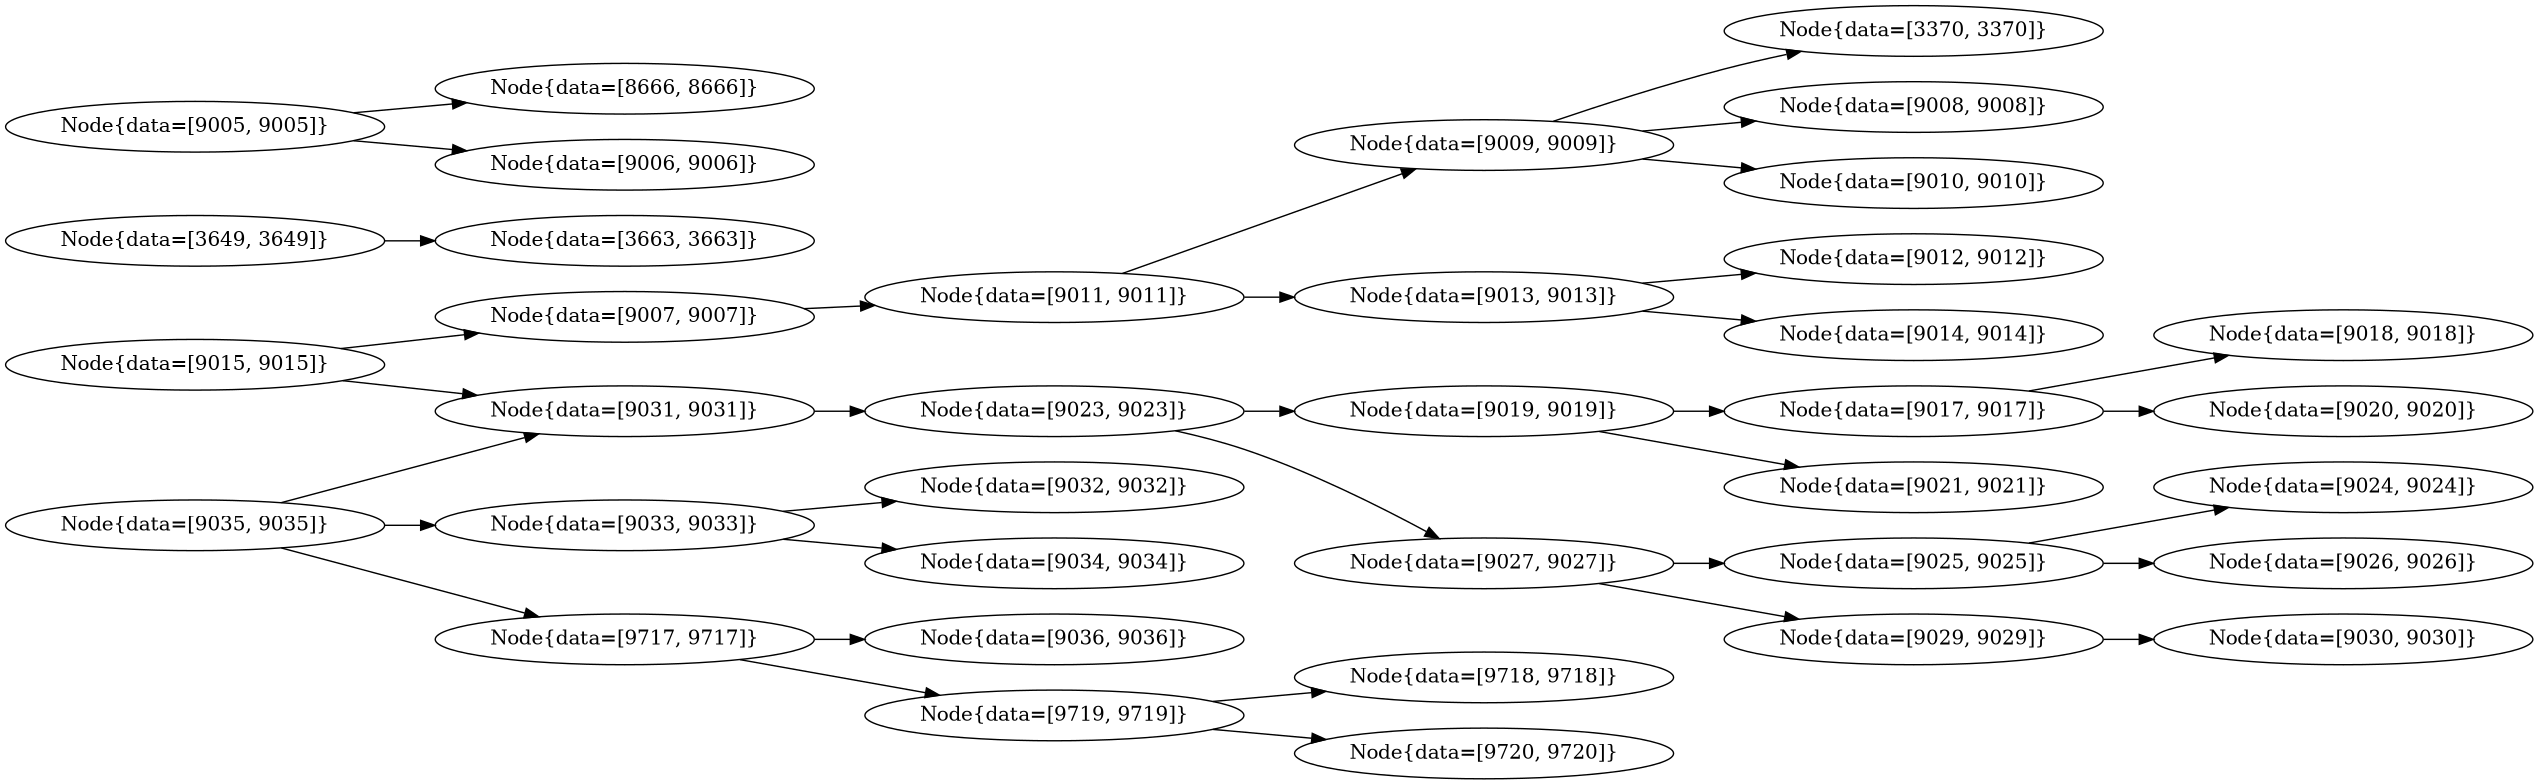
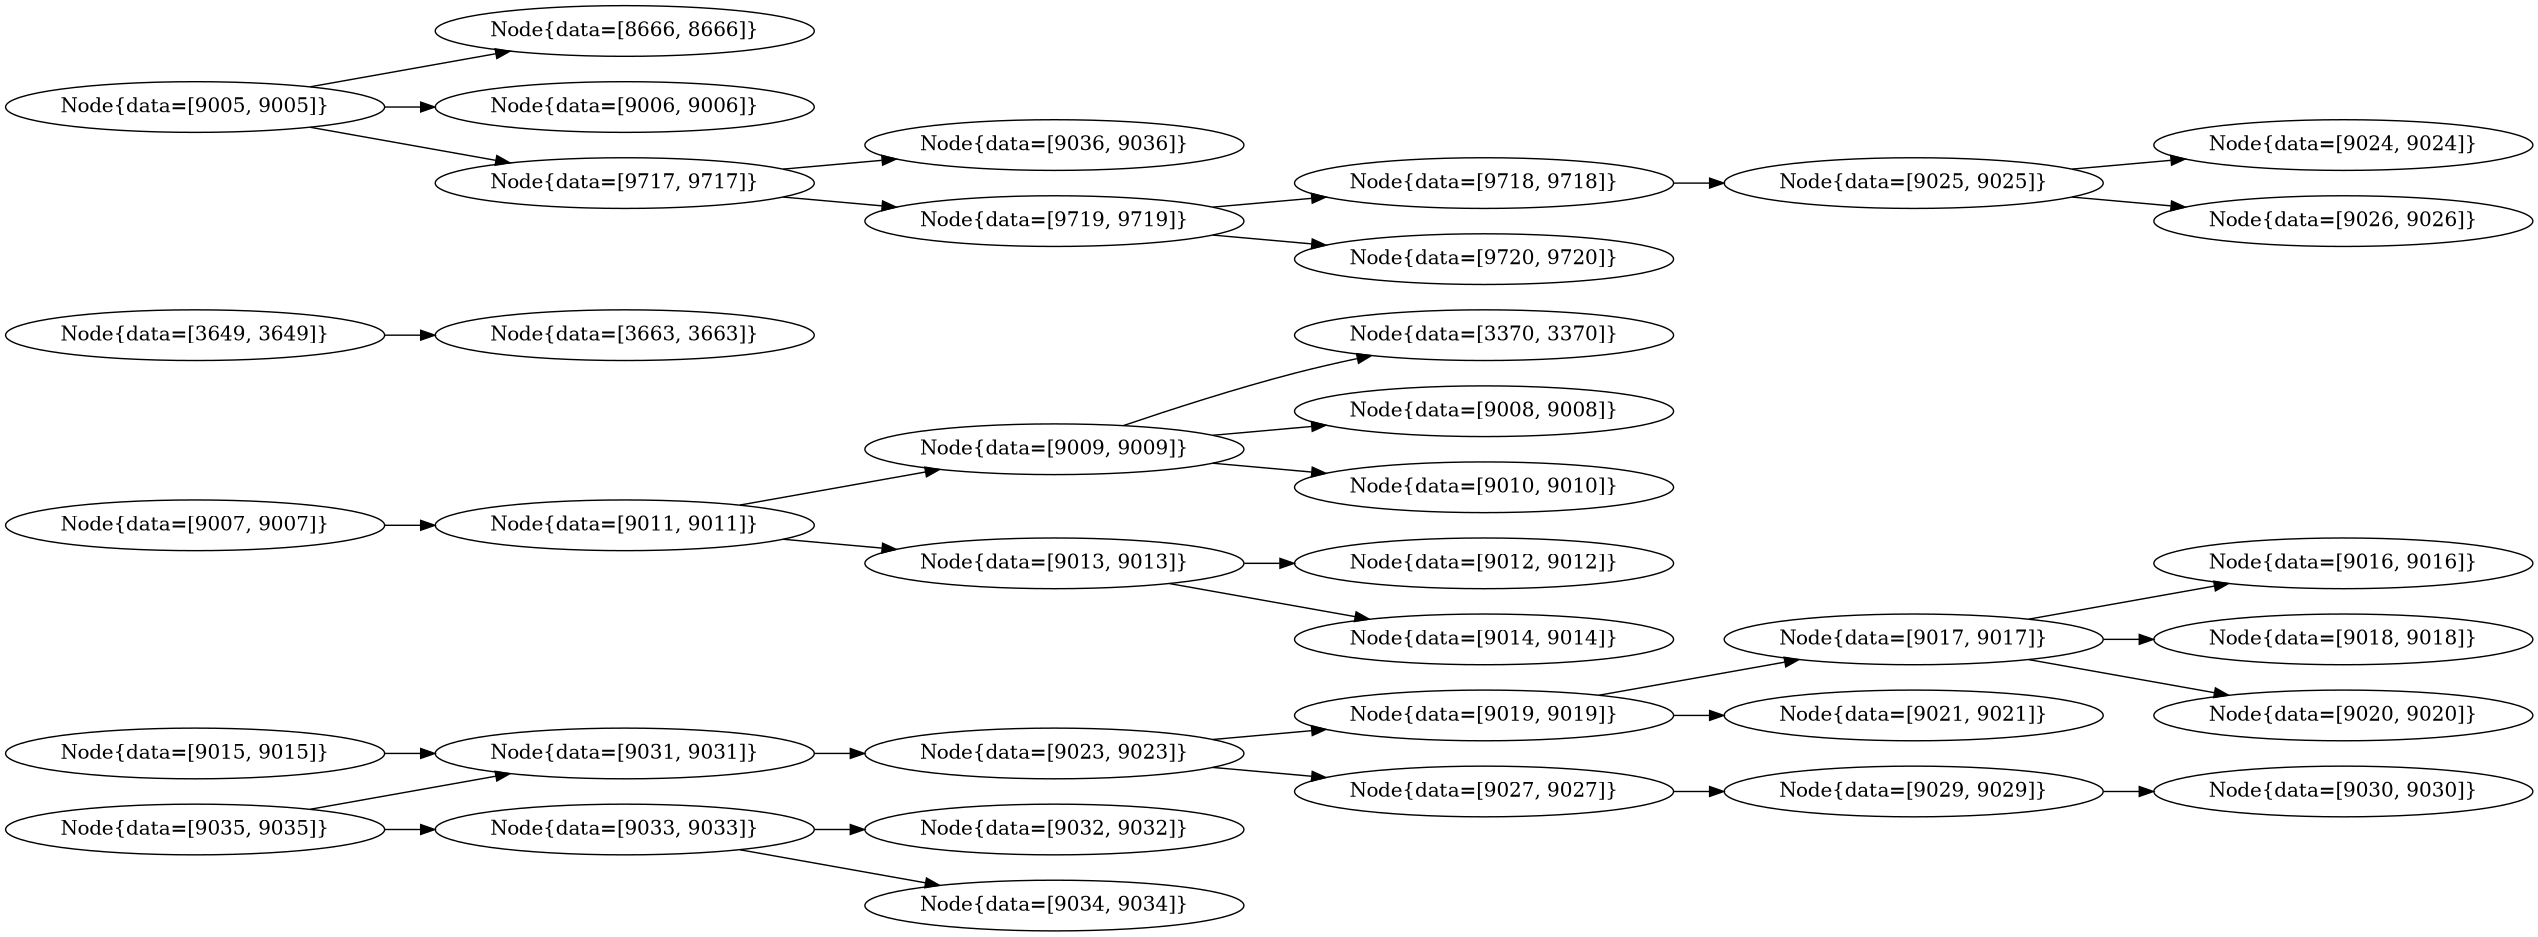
(403, 342) -> none
(1692, 563) -> (1692, 183)
none -> (2343, 563)
(403, 581) -> (403, 144)
